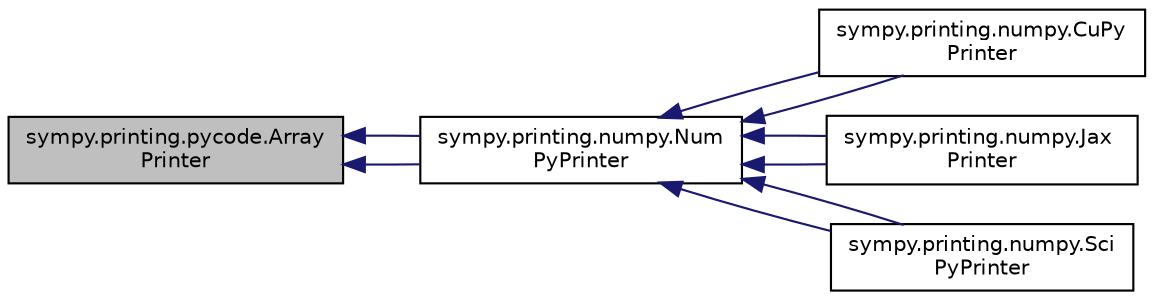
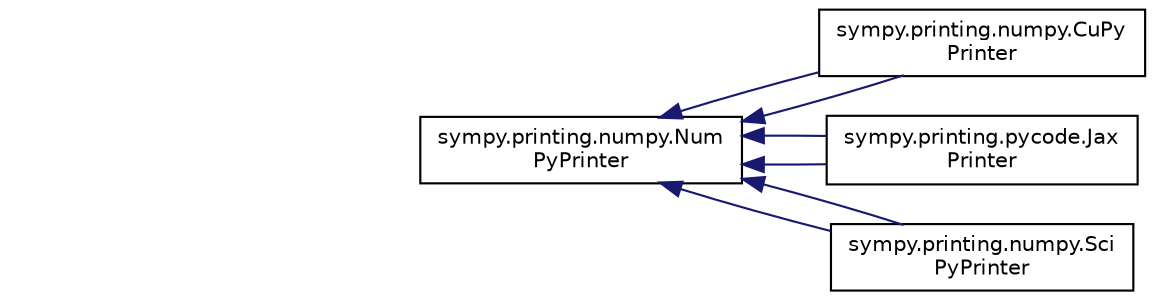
(176, 150) -> none
(982, 150) -> (982, 150)
